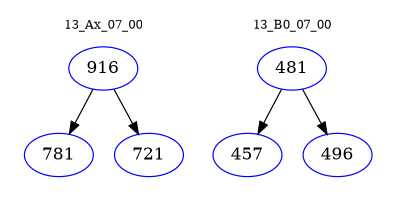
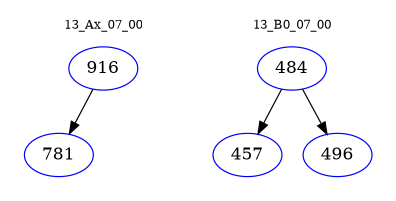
(292, 68) -> (292, 68)
(149, 155) -> none
